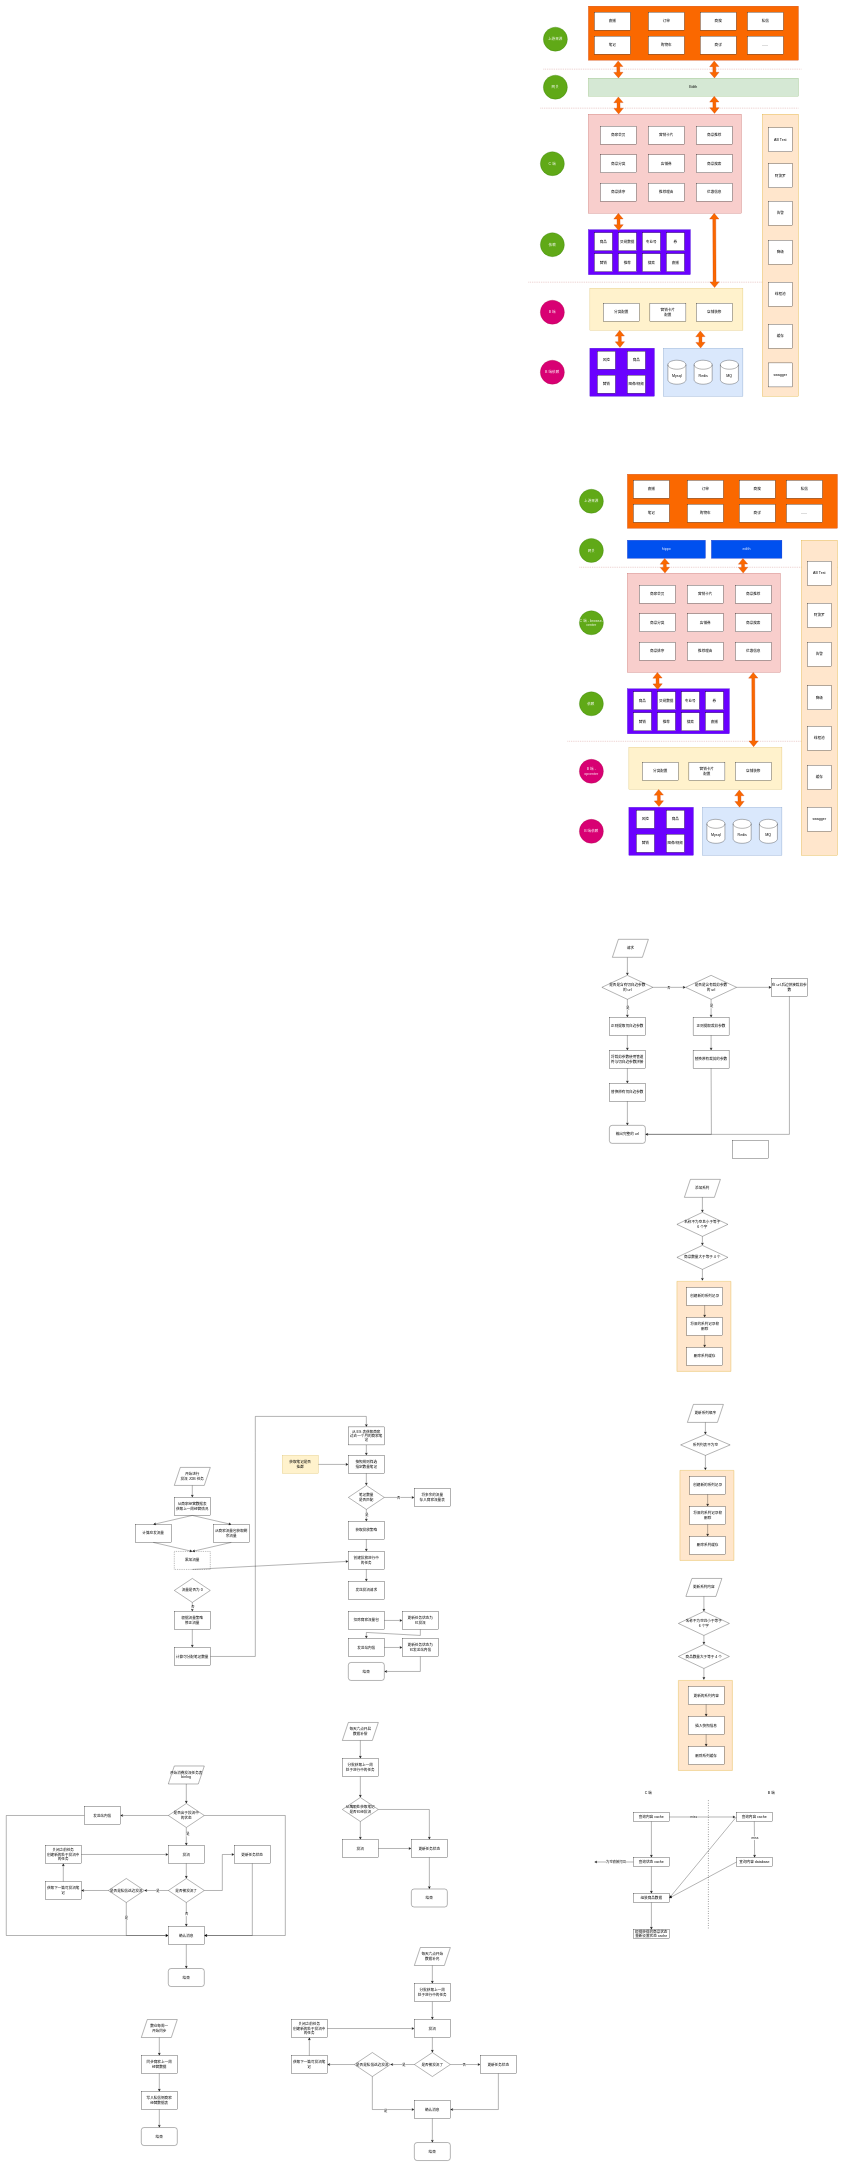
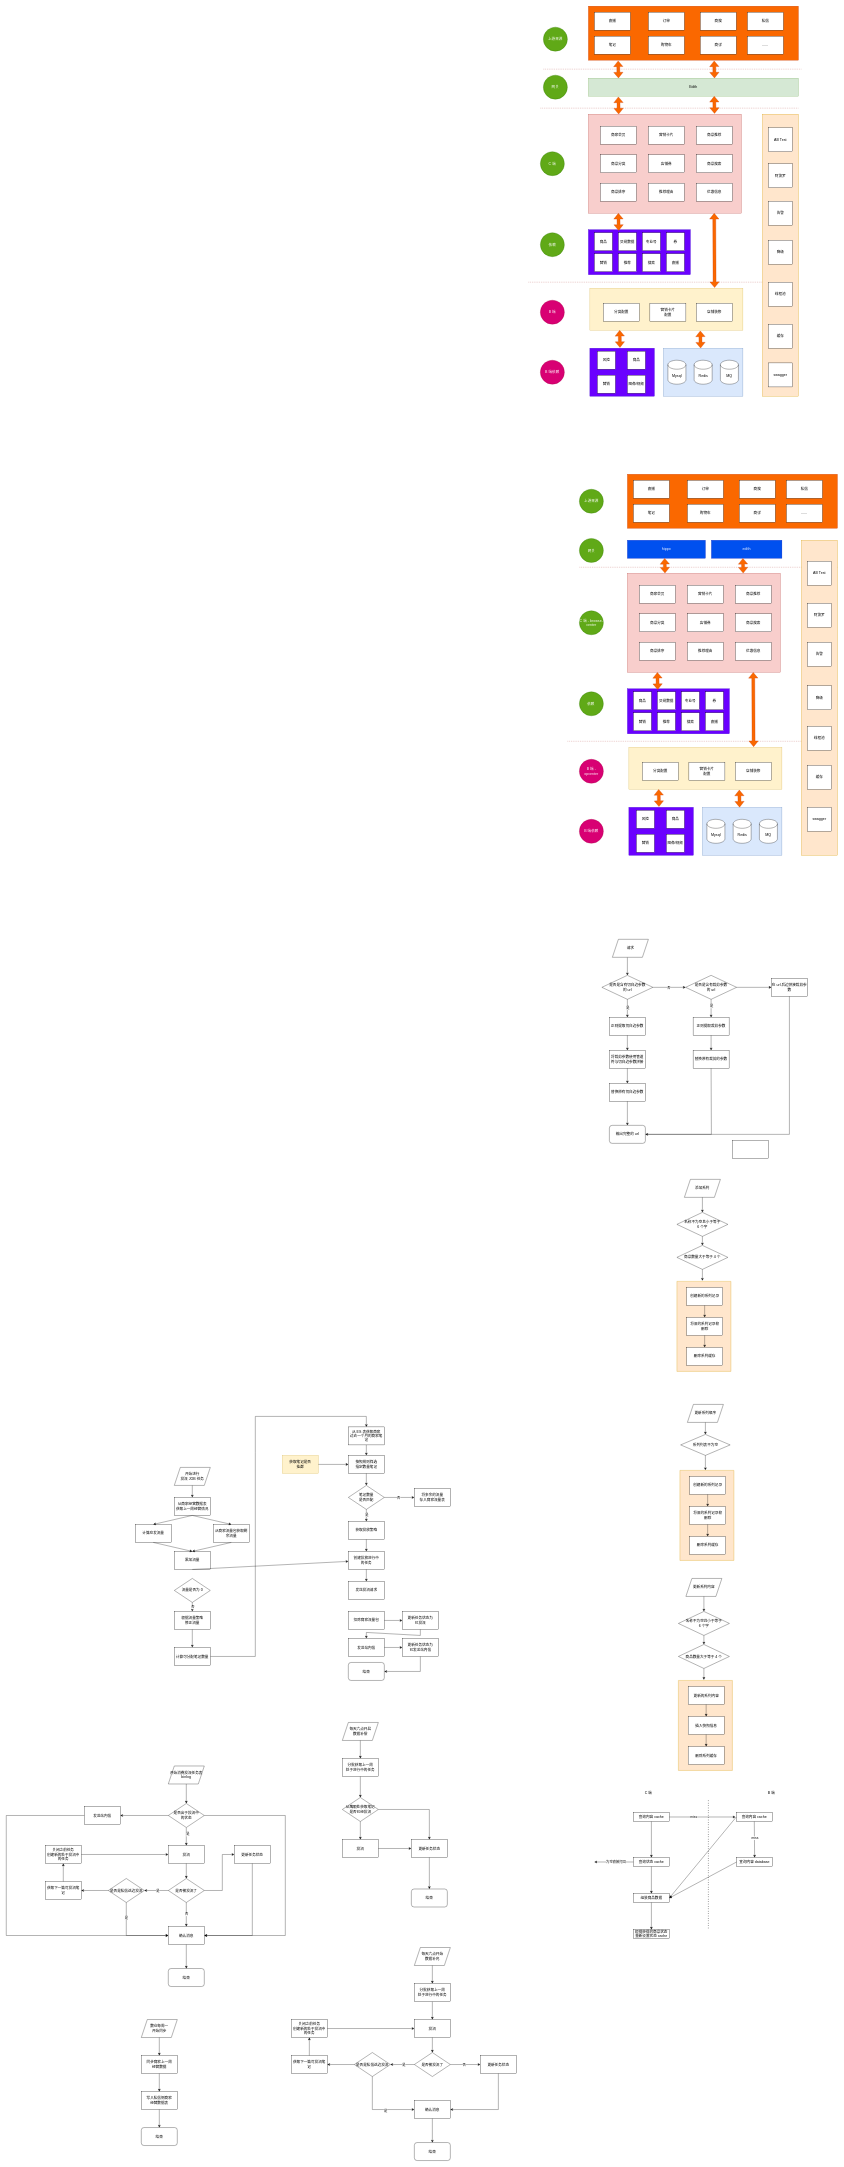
(192, 1560) -> (192, 1560)
